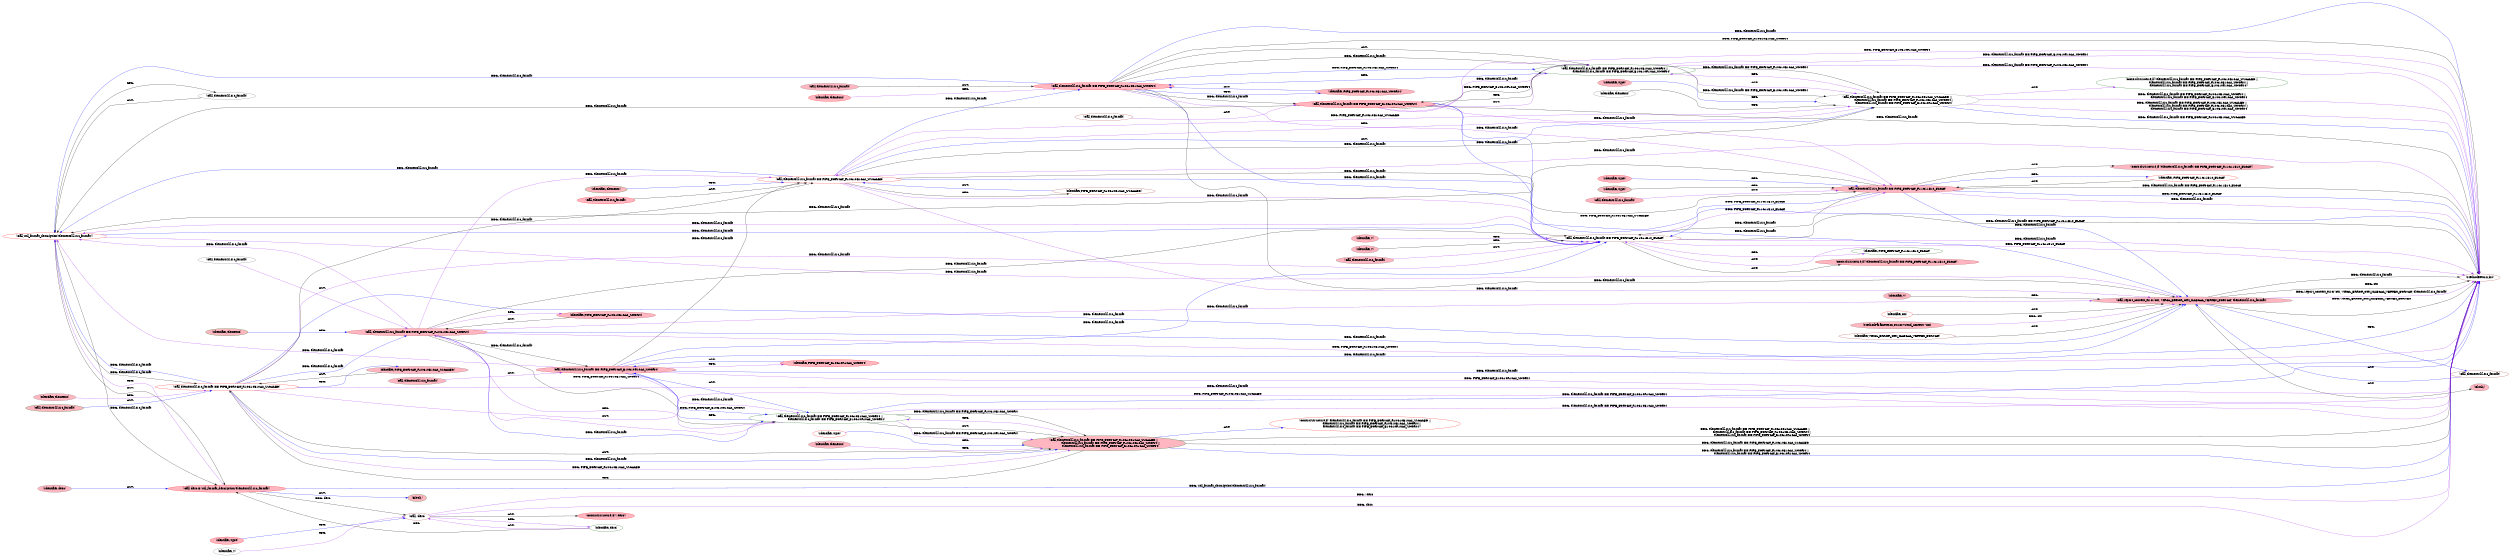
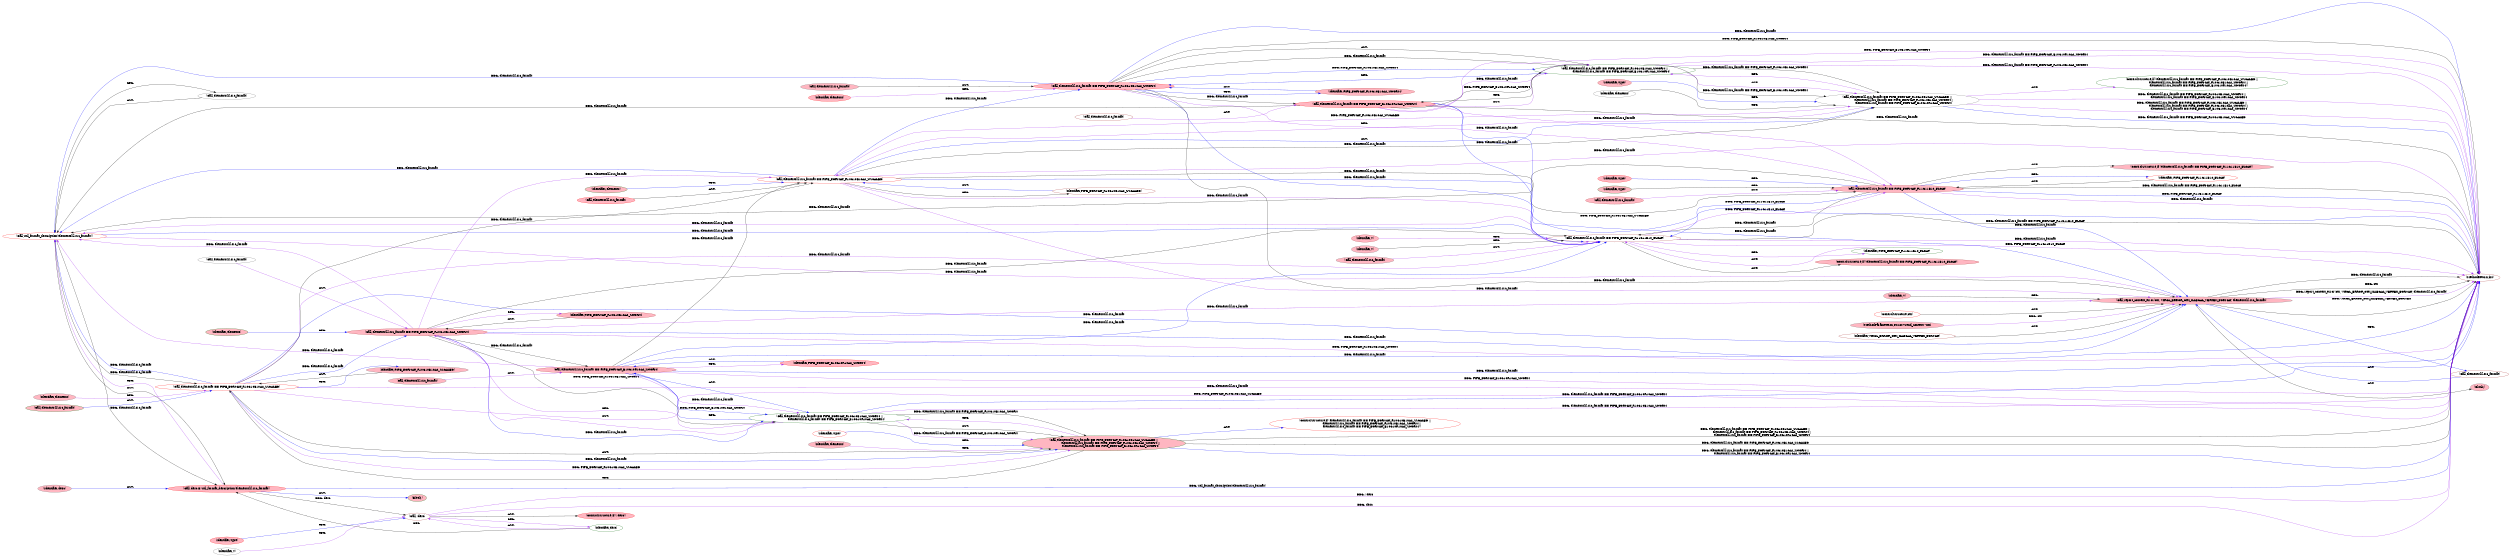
(1897, 314) -> (1897, 314)
